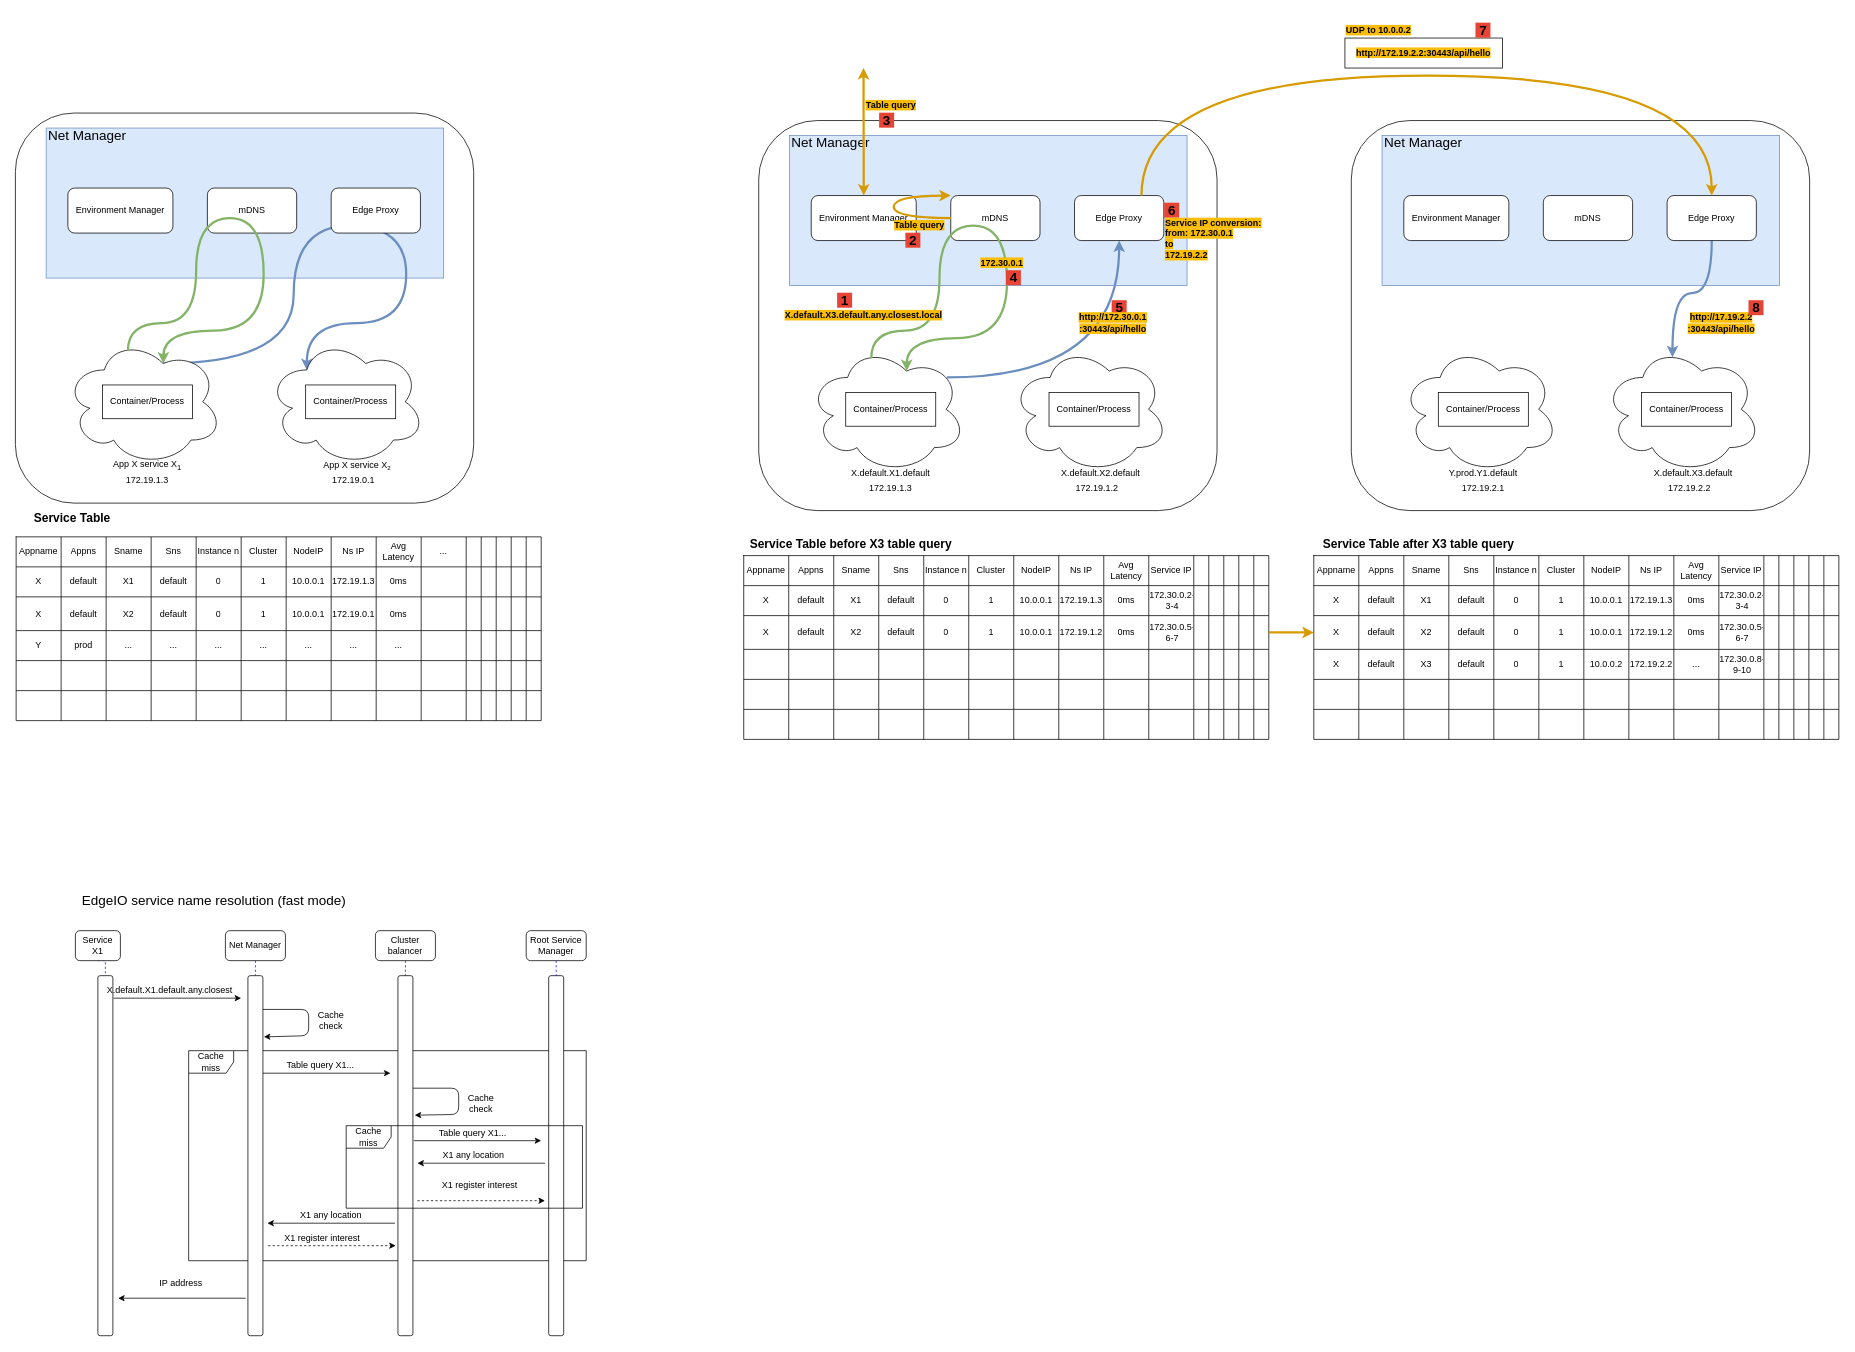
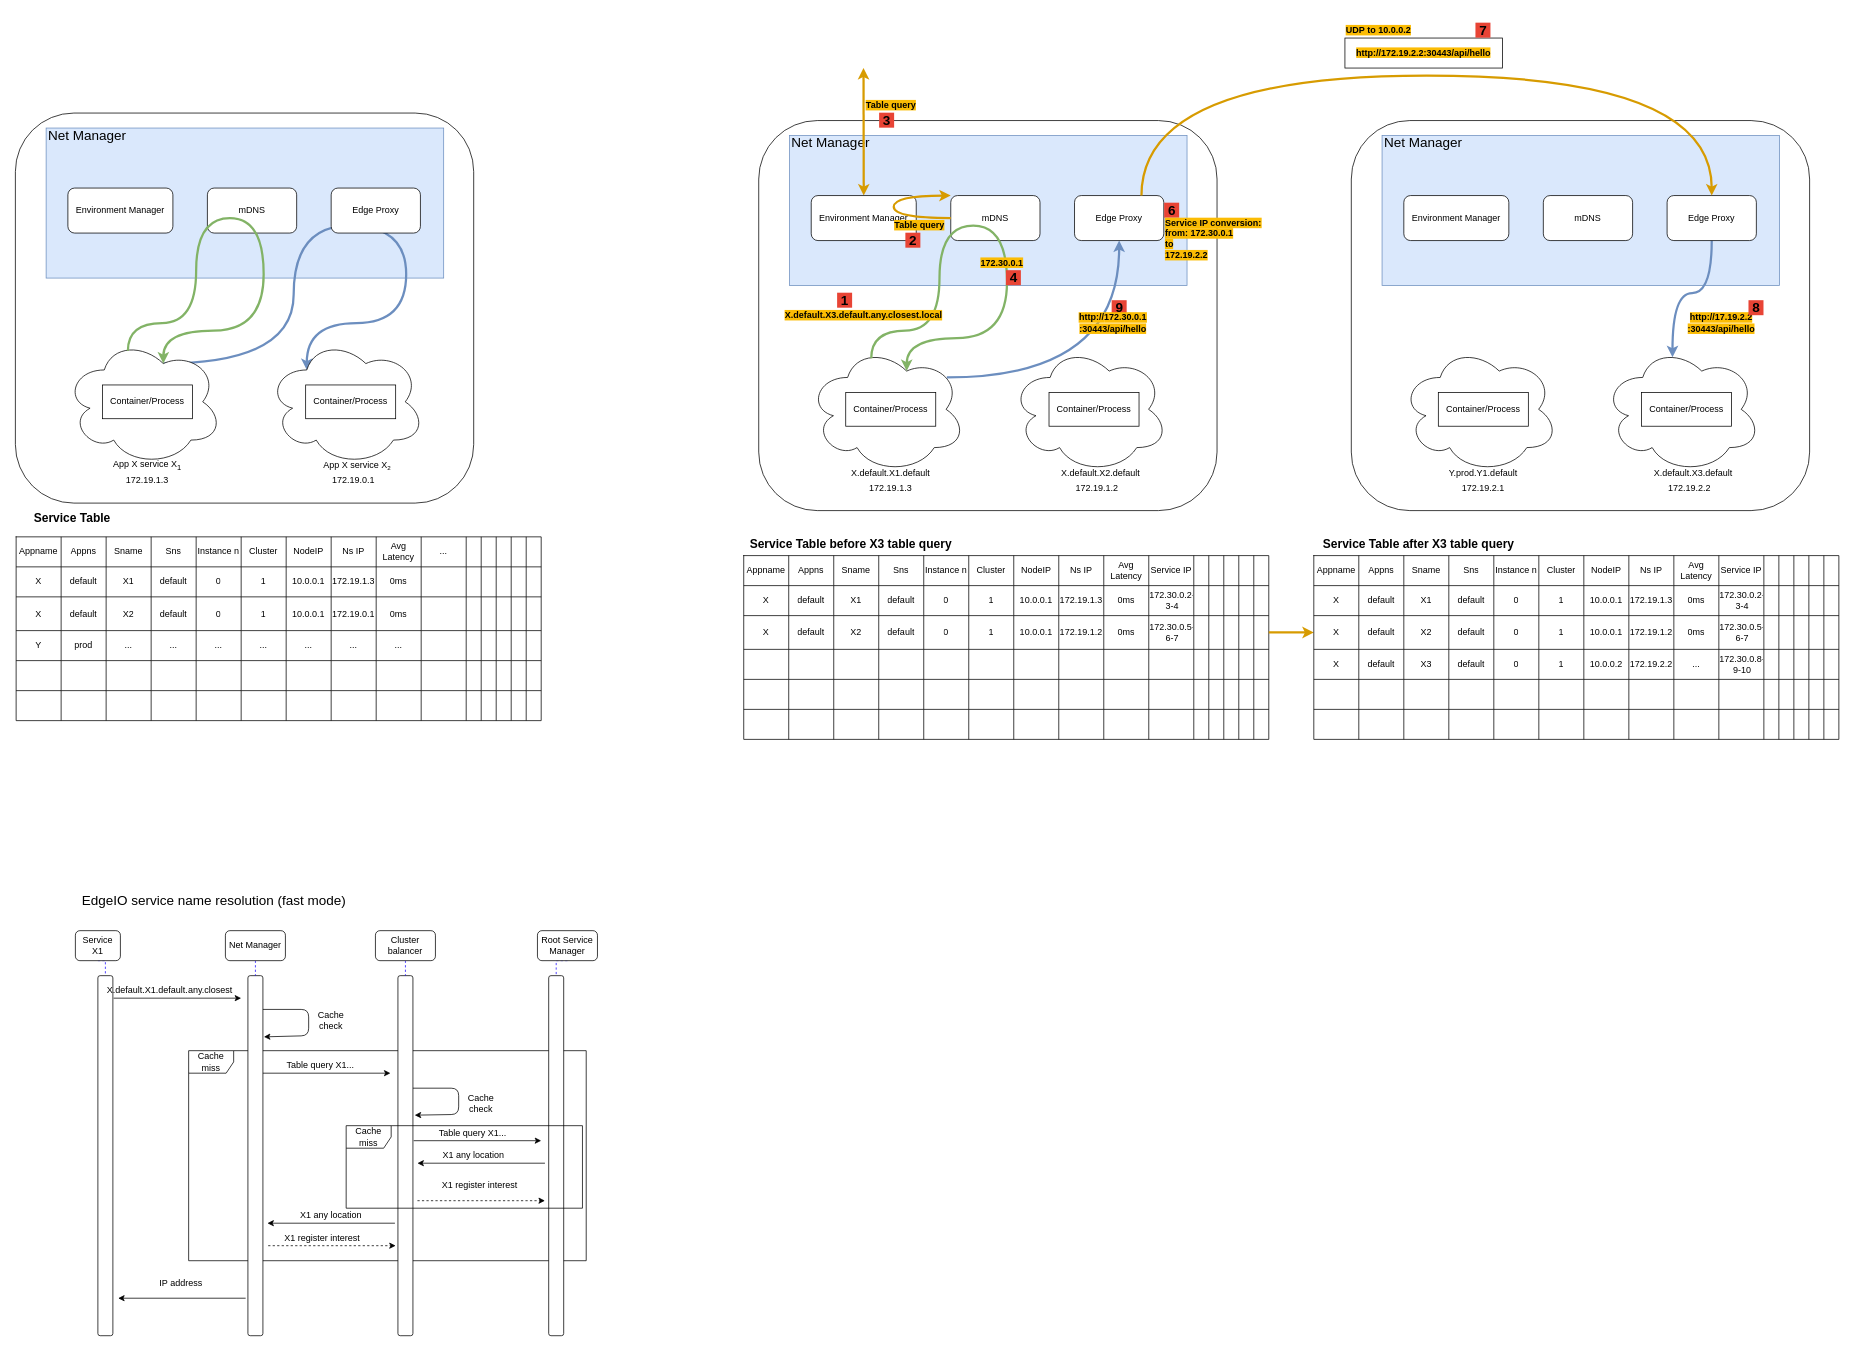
(1119, 308) -> (1119, 308)
(556, 945) -> (567, 945)
